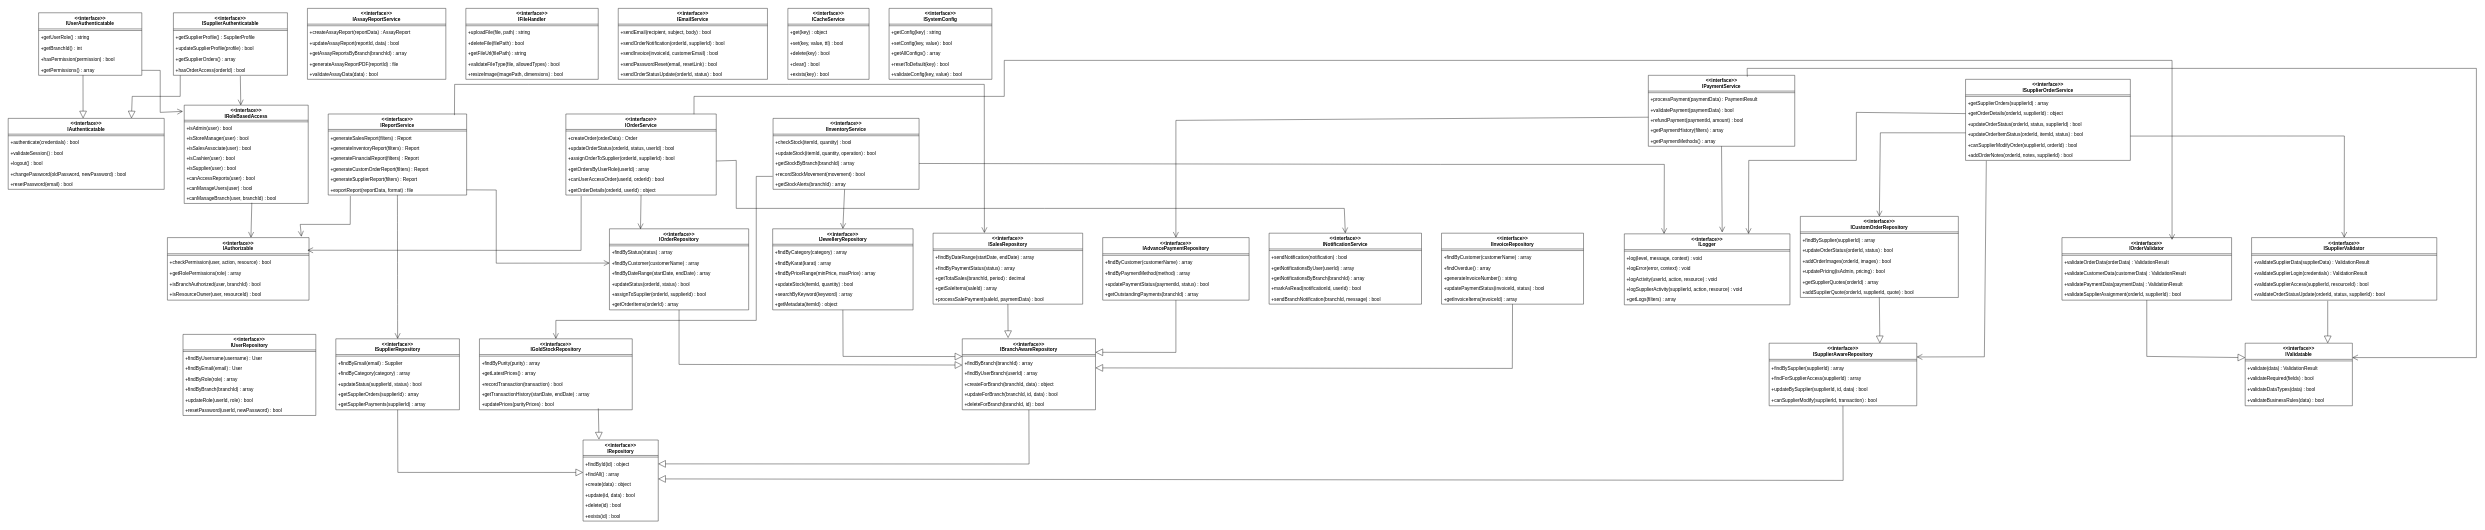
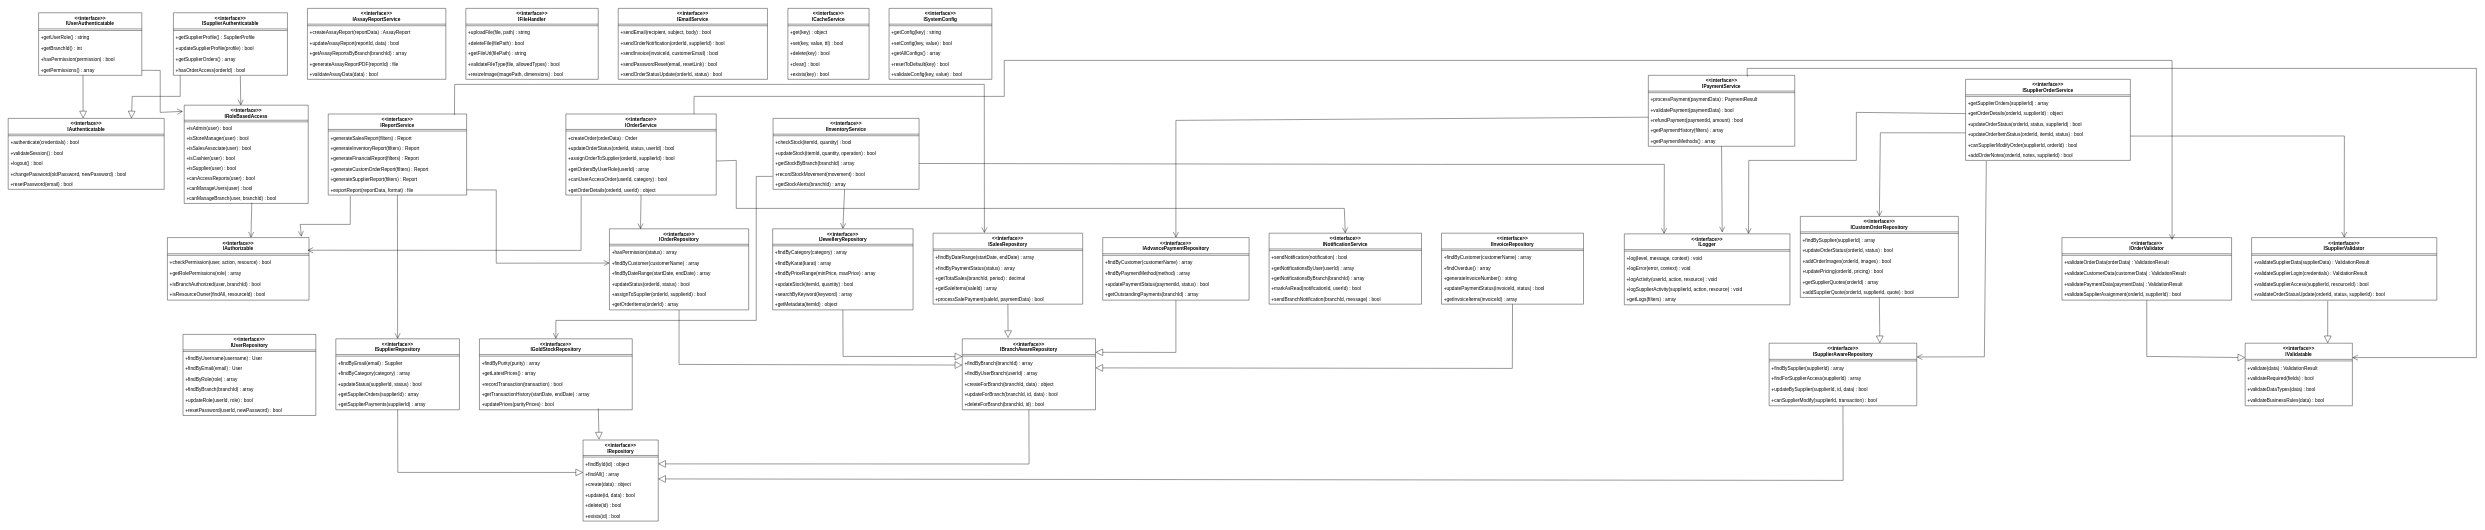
(622, 179) -> (623, 179)
(648, 253) -> (649, 253)
(1847, 271) -> (1849, 271)
(220, 295) -> (222, 295)
